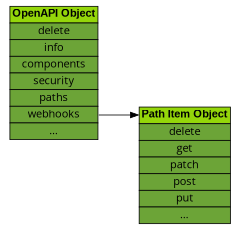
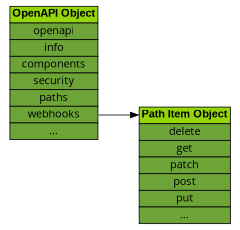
(54, 31) -> (54, 31)
